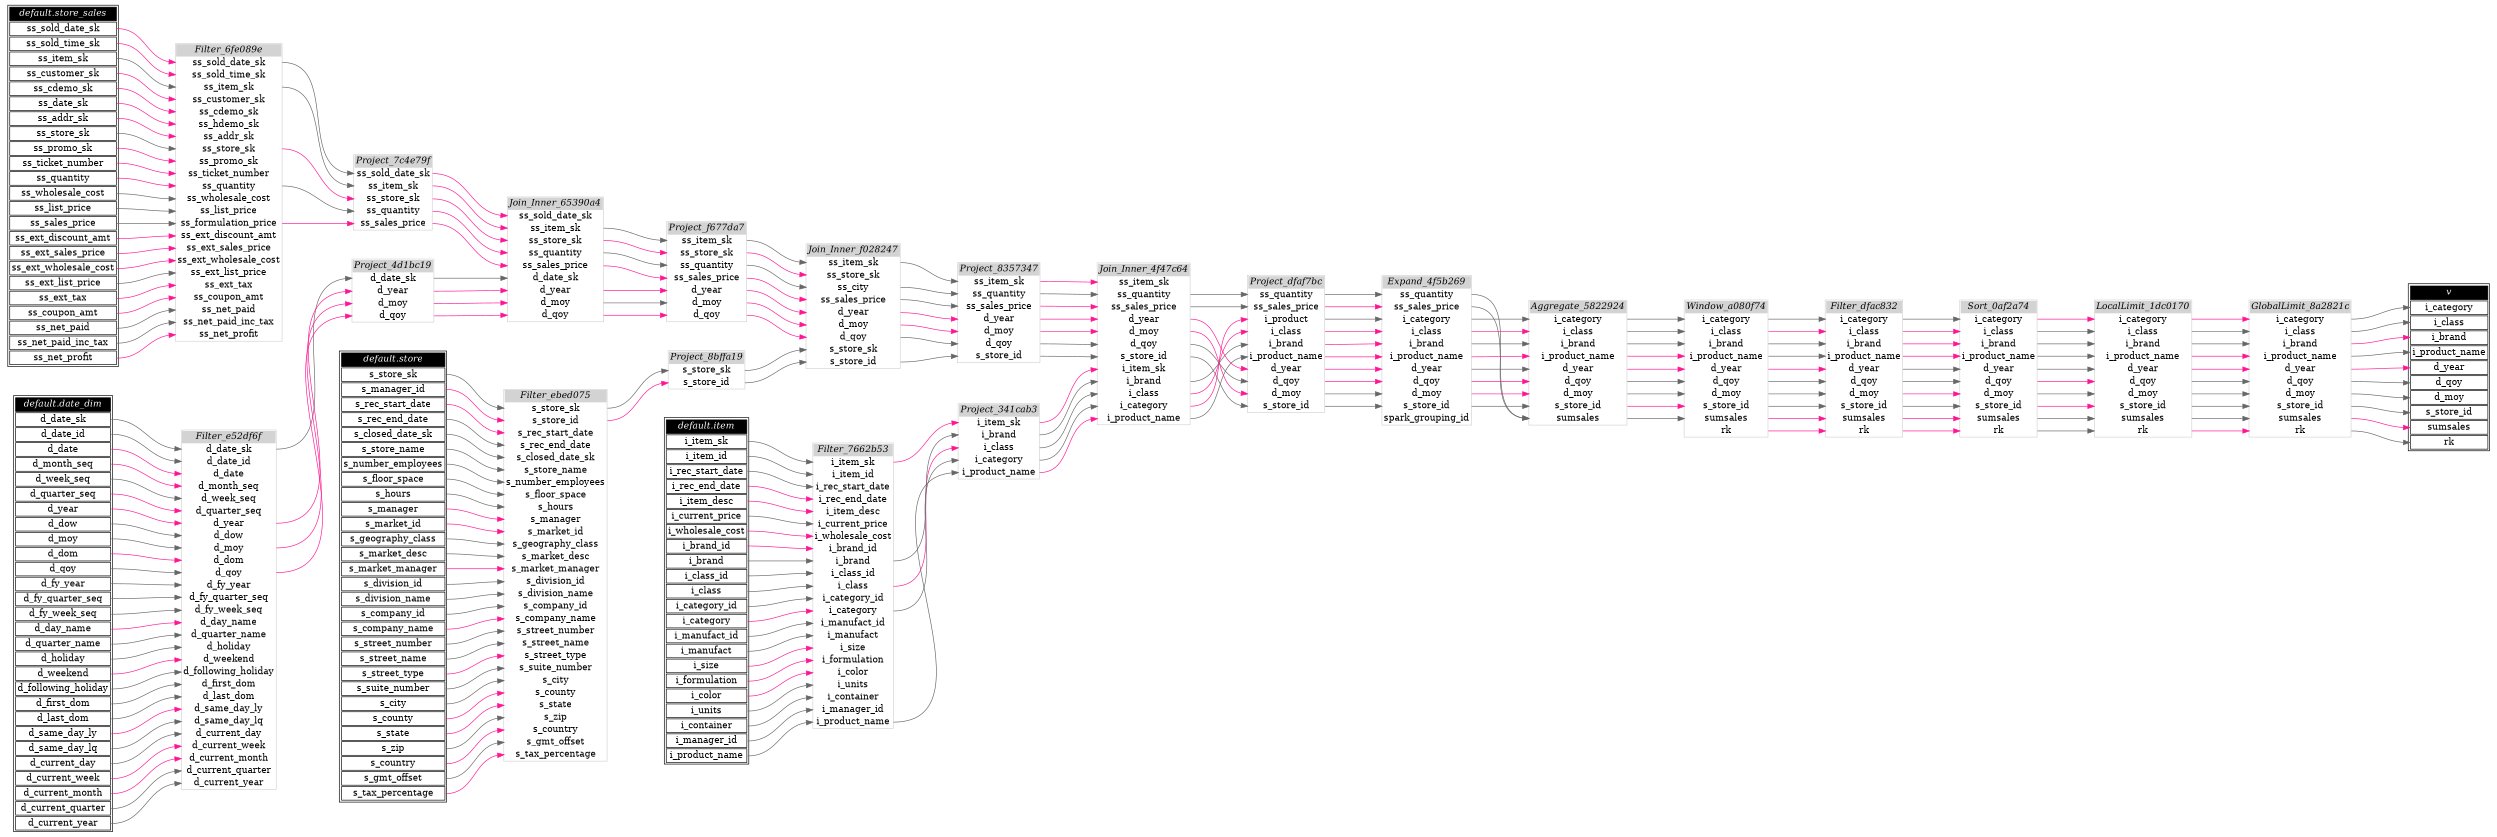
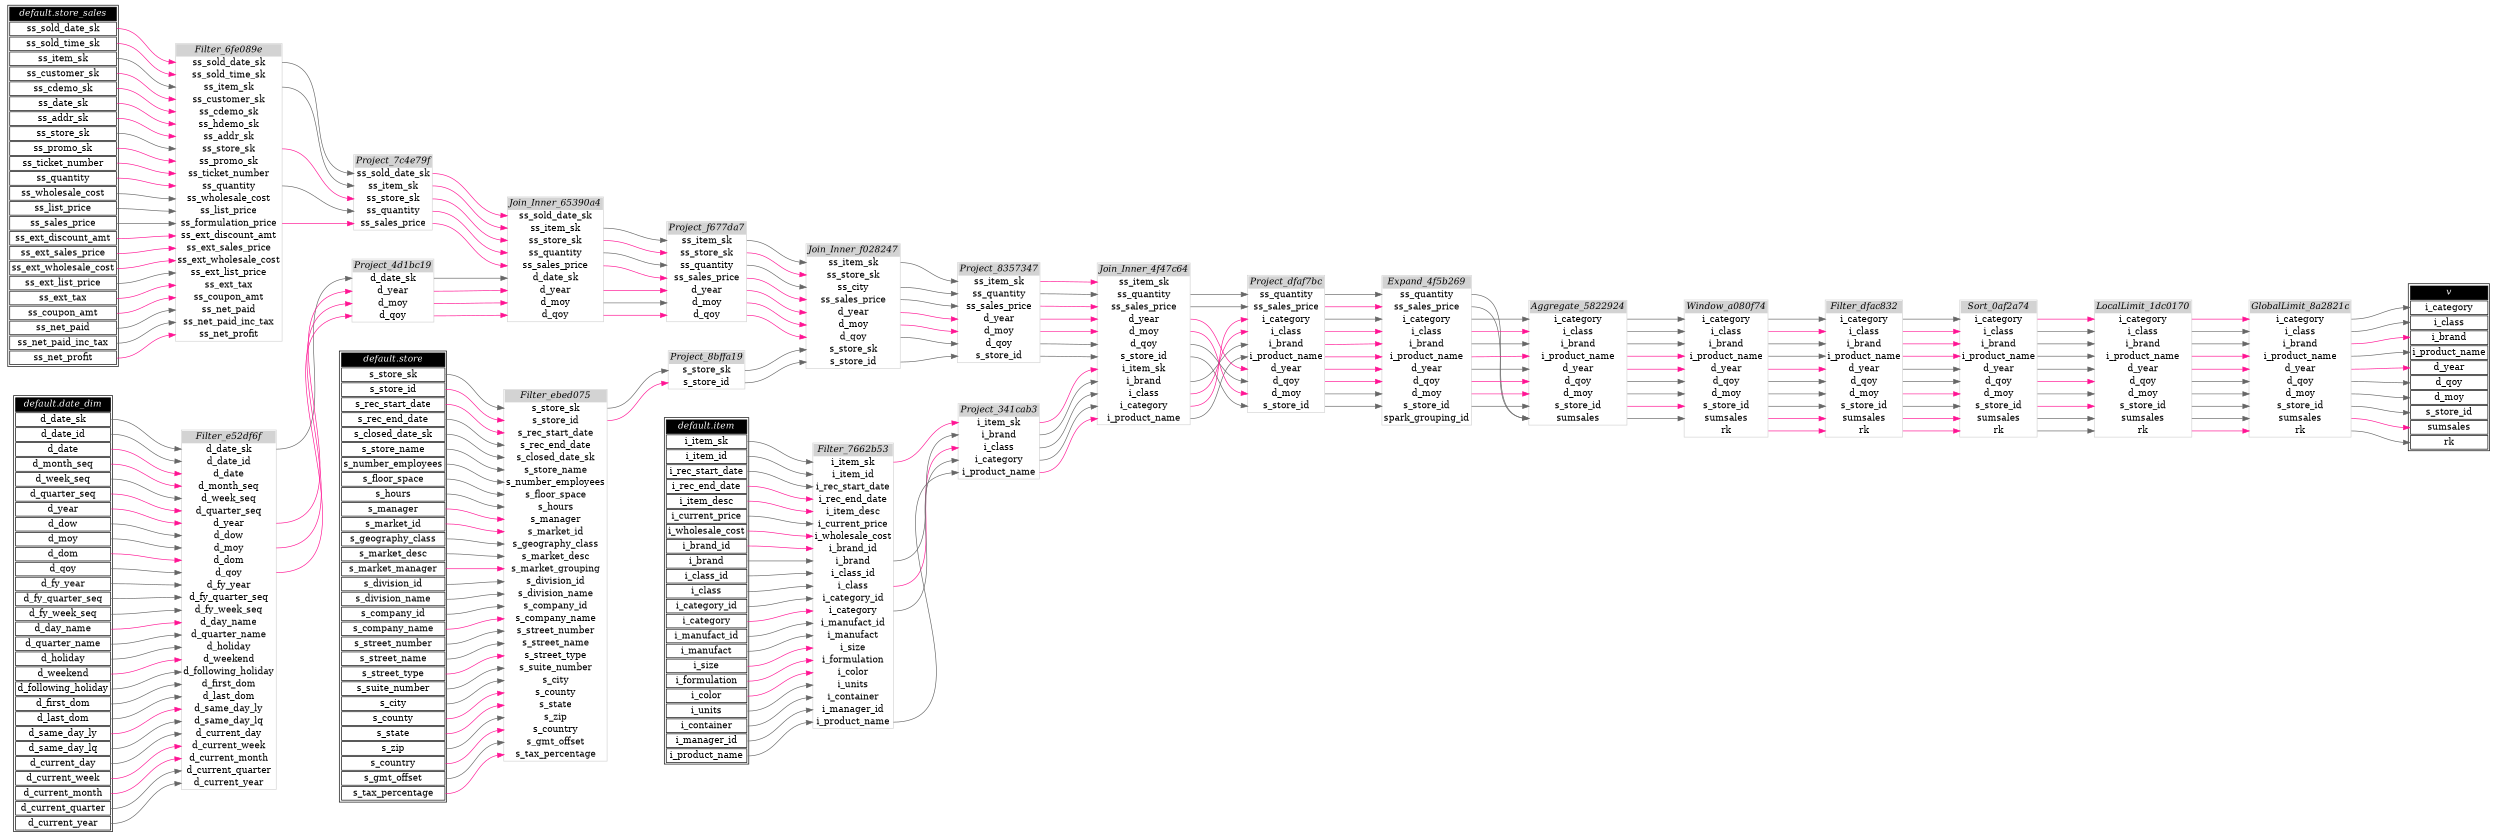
(1286, 319) -> (1286, 319)
(393, 389) -> (393, 389)
(556, 569) -> (556, 569)
